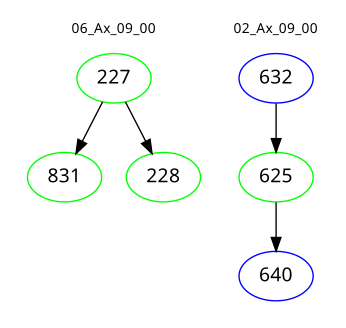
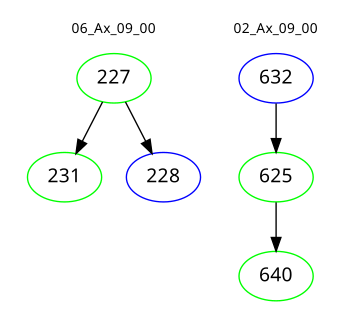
(65, 177) -> (65, 177)
(163, 177) -> (163, 177)
(276, 276) -> (276, 276)
